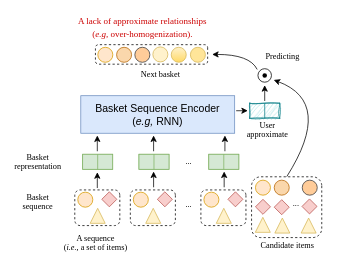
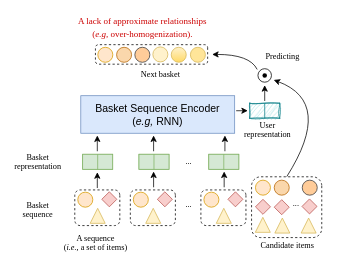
(267, 129) -> (267, 129)
(38, 201) -> (38, 209)
